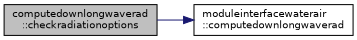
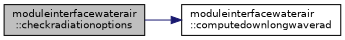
(81, 20) -> (74, 20)
